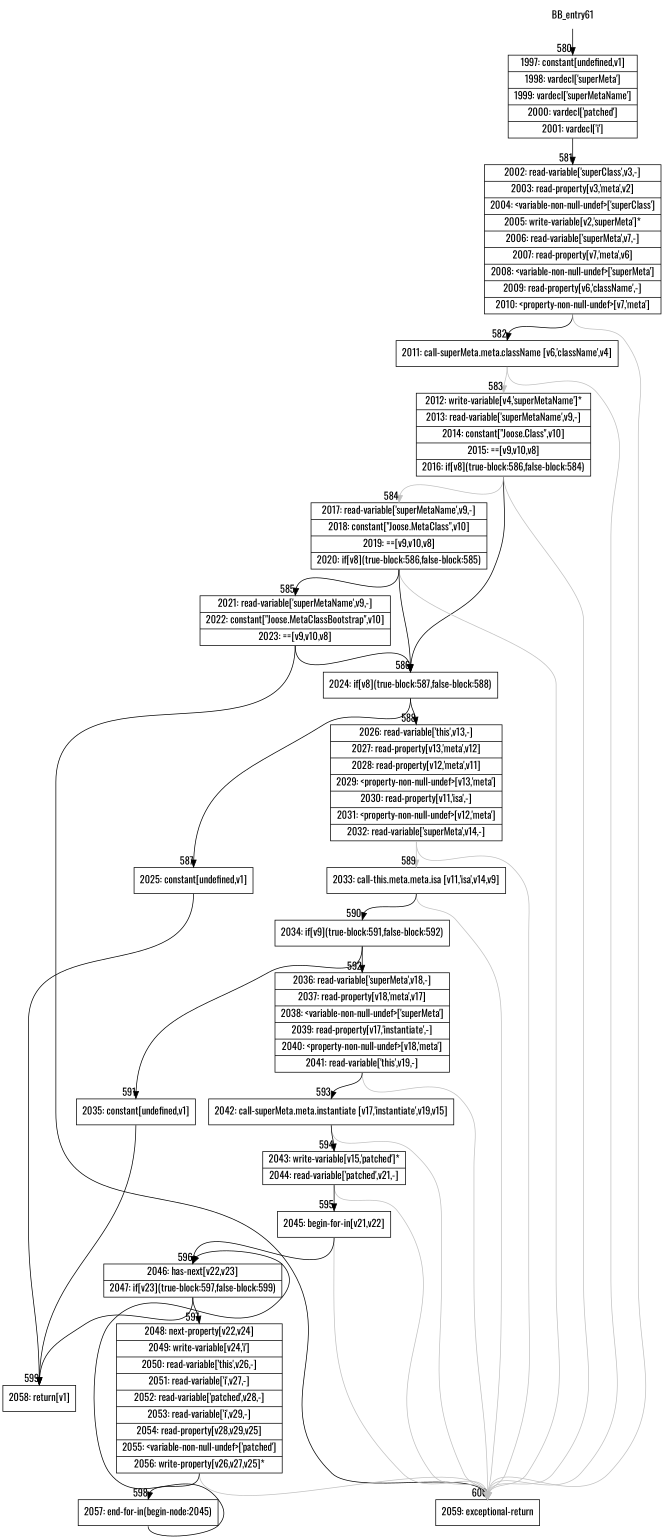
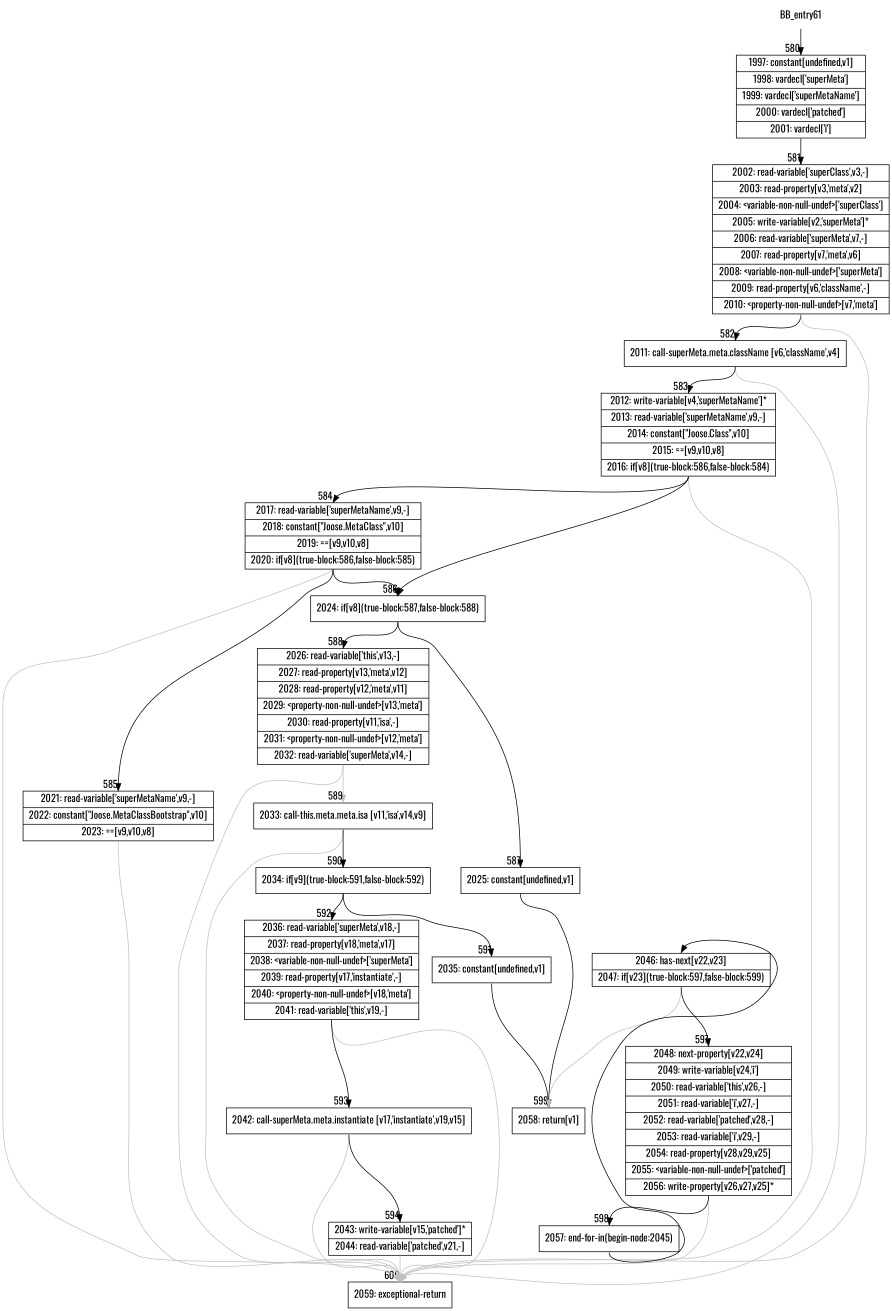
(506, 379) -> (715, 380)
(455, 490) -> (514, 490)
(349, 660) -> none
(59, 1132) -> (129, 1172)
(334, 1224) -> none
(109, 1316) -> (611, 1035)
